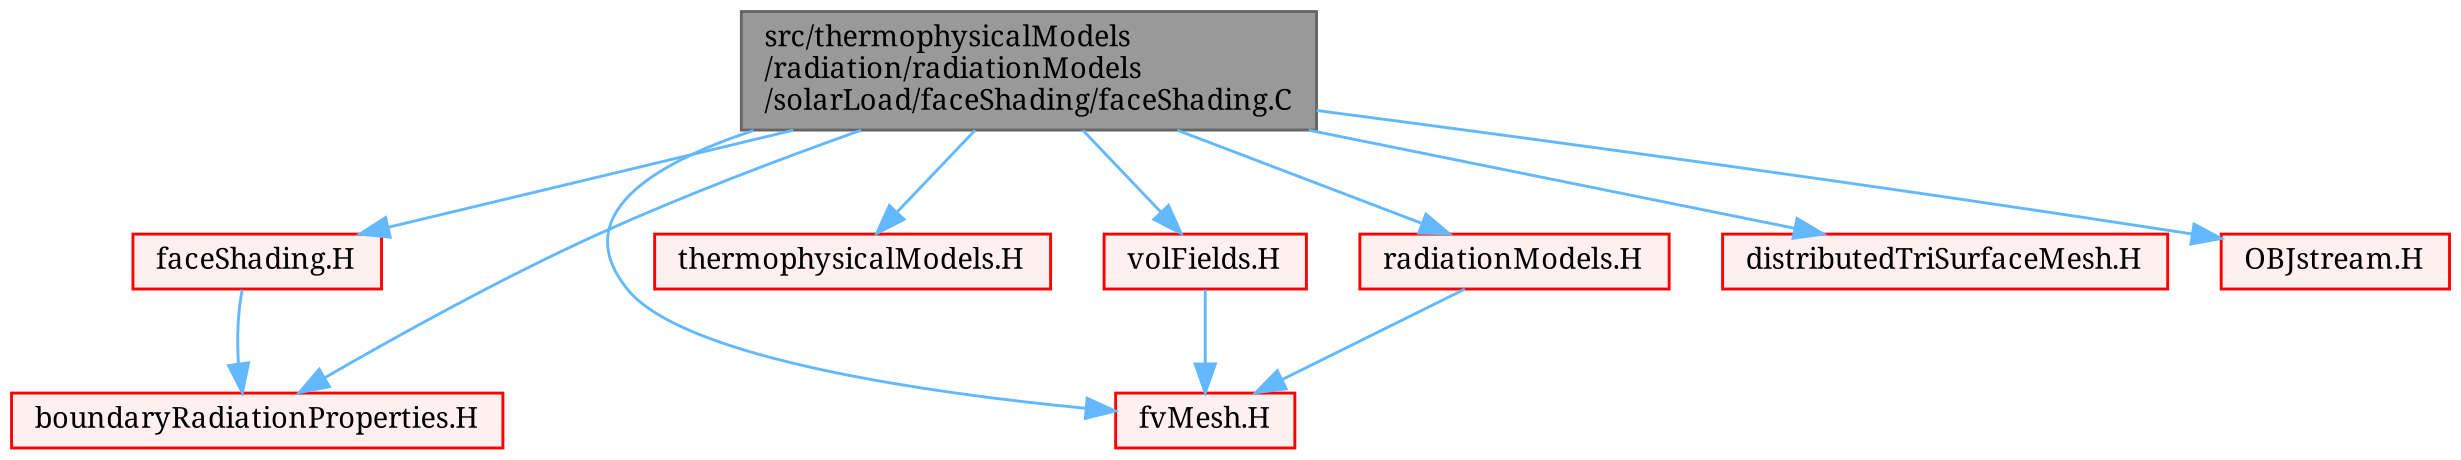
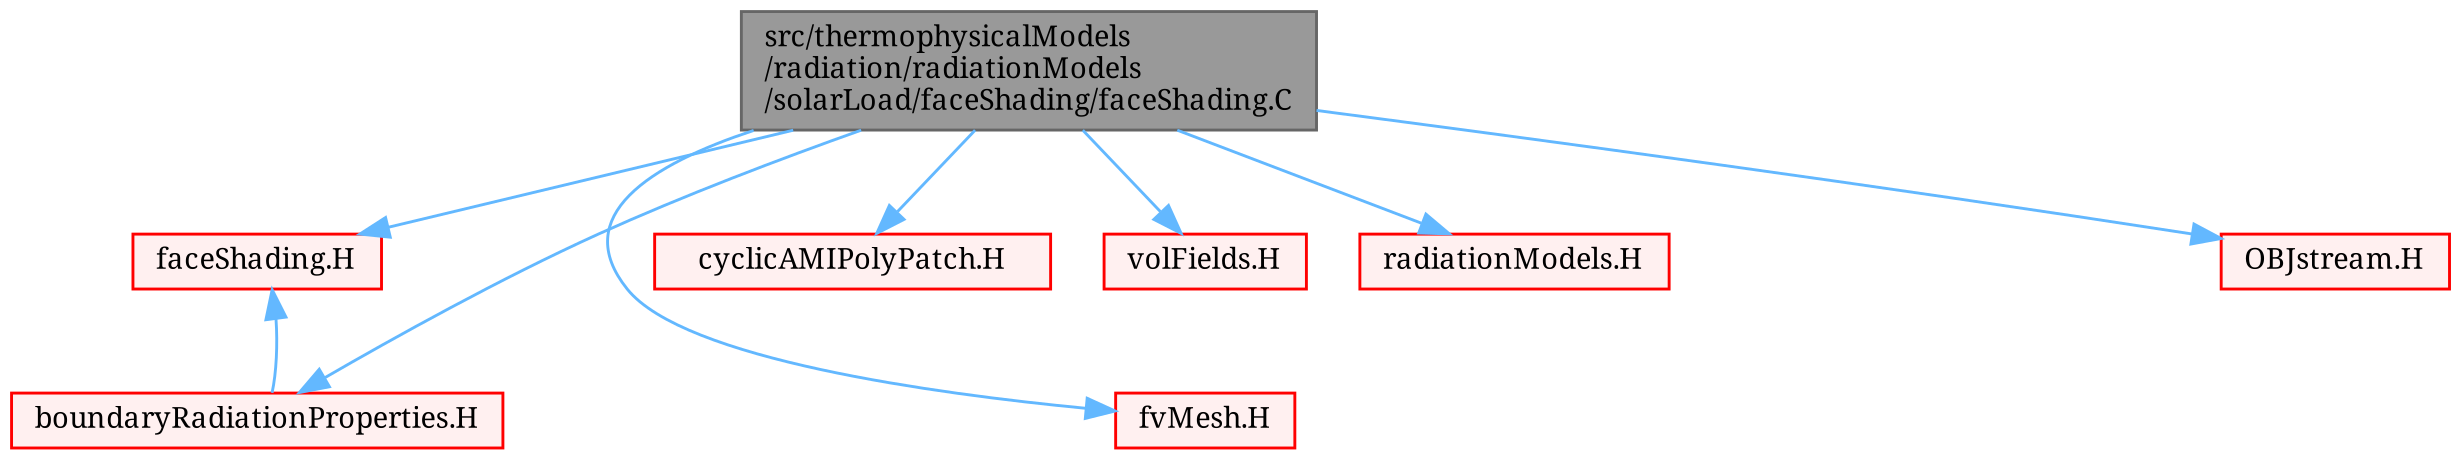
(853, 262) -> (853, 262)
(1945, 262) -> none
(238, 327) -> (276, 356)
(1205, 327) -> none
(1373, 334) -> none
